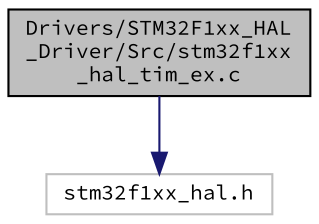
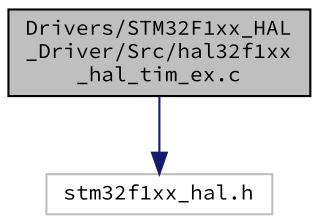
(159, 53) -> (159, 53)
